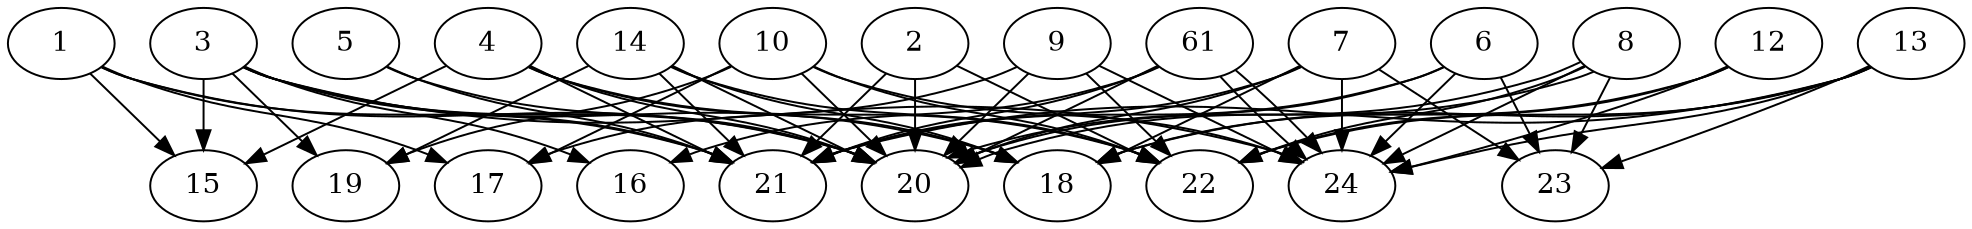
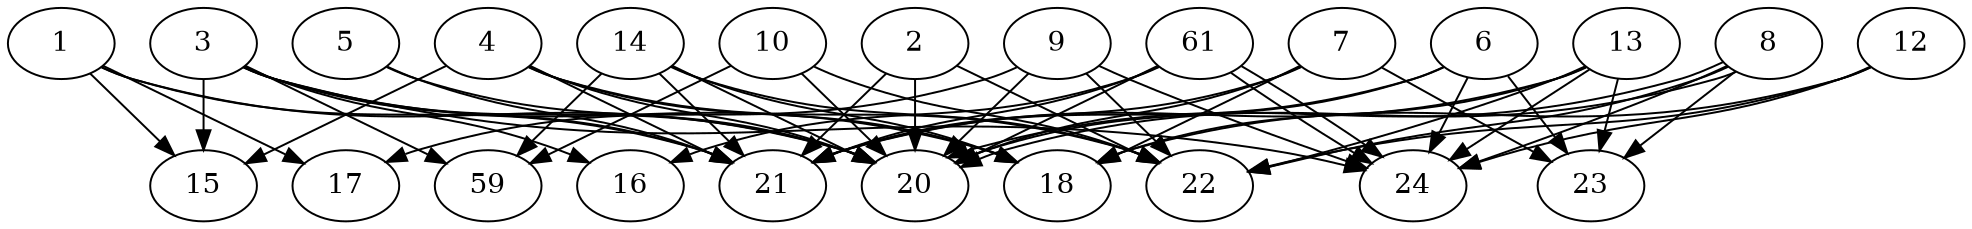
(1342, 105) -> none
(640, 110) -> none
(1047, 114) -> none
(346, 186) -> (488, 186)
